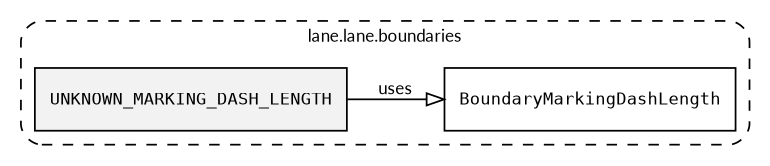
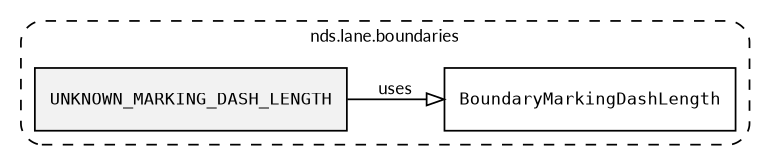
(385, 37) -> (385, 37)
